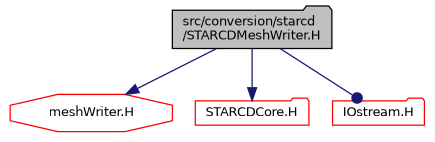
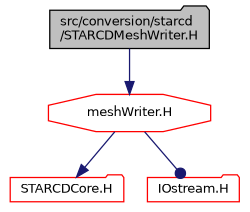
(252, 68) -> (100, 150)
(316, 72) -> (161, 151)
